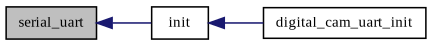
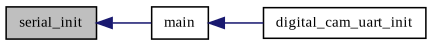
(51, 23) -> (51, 23)
(180, 23) -> (180, 23)
